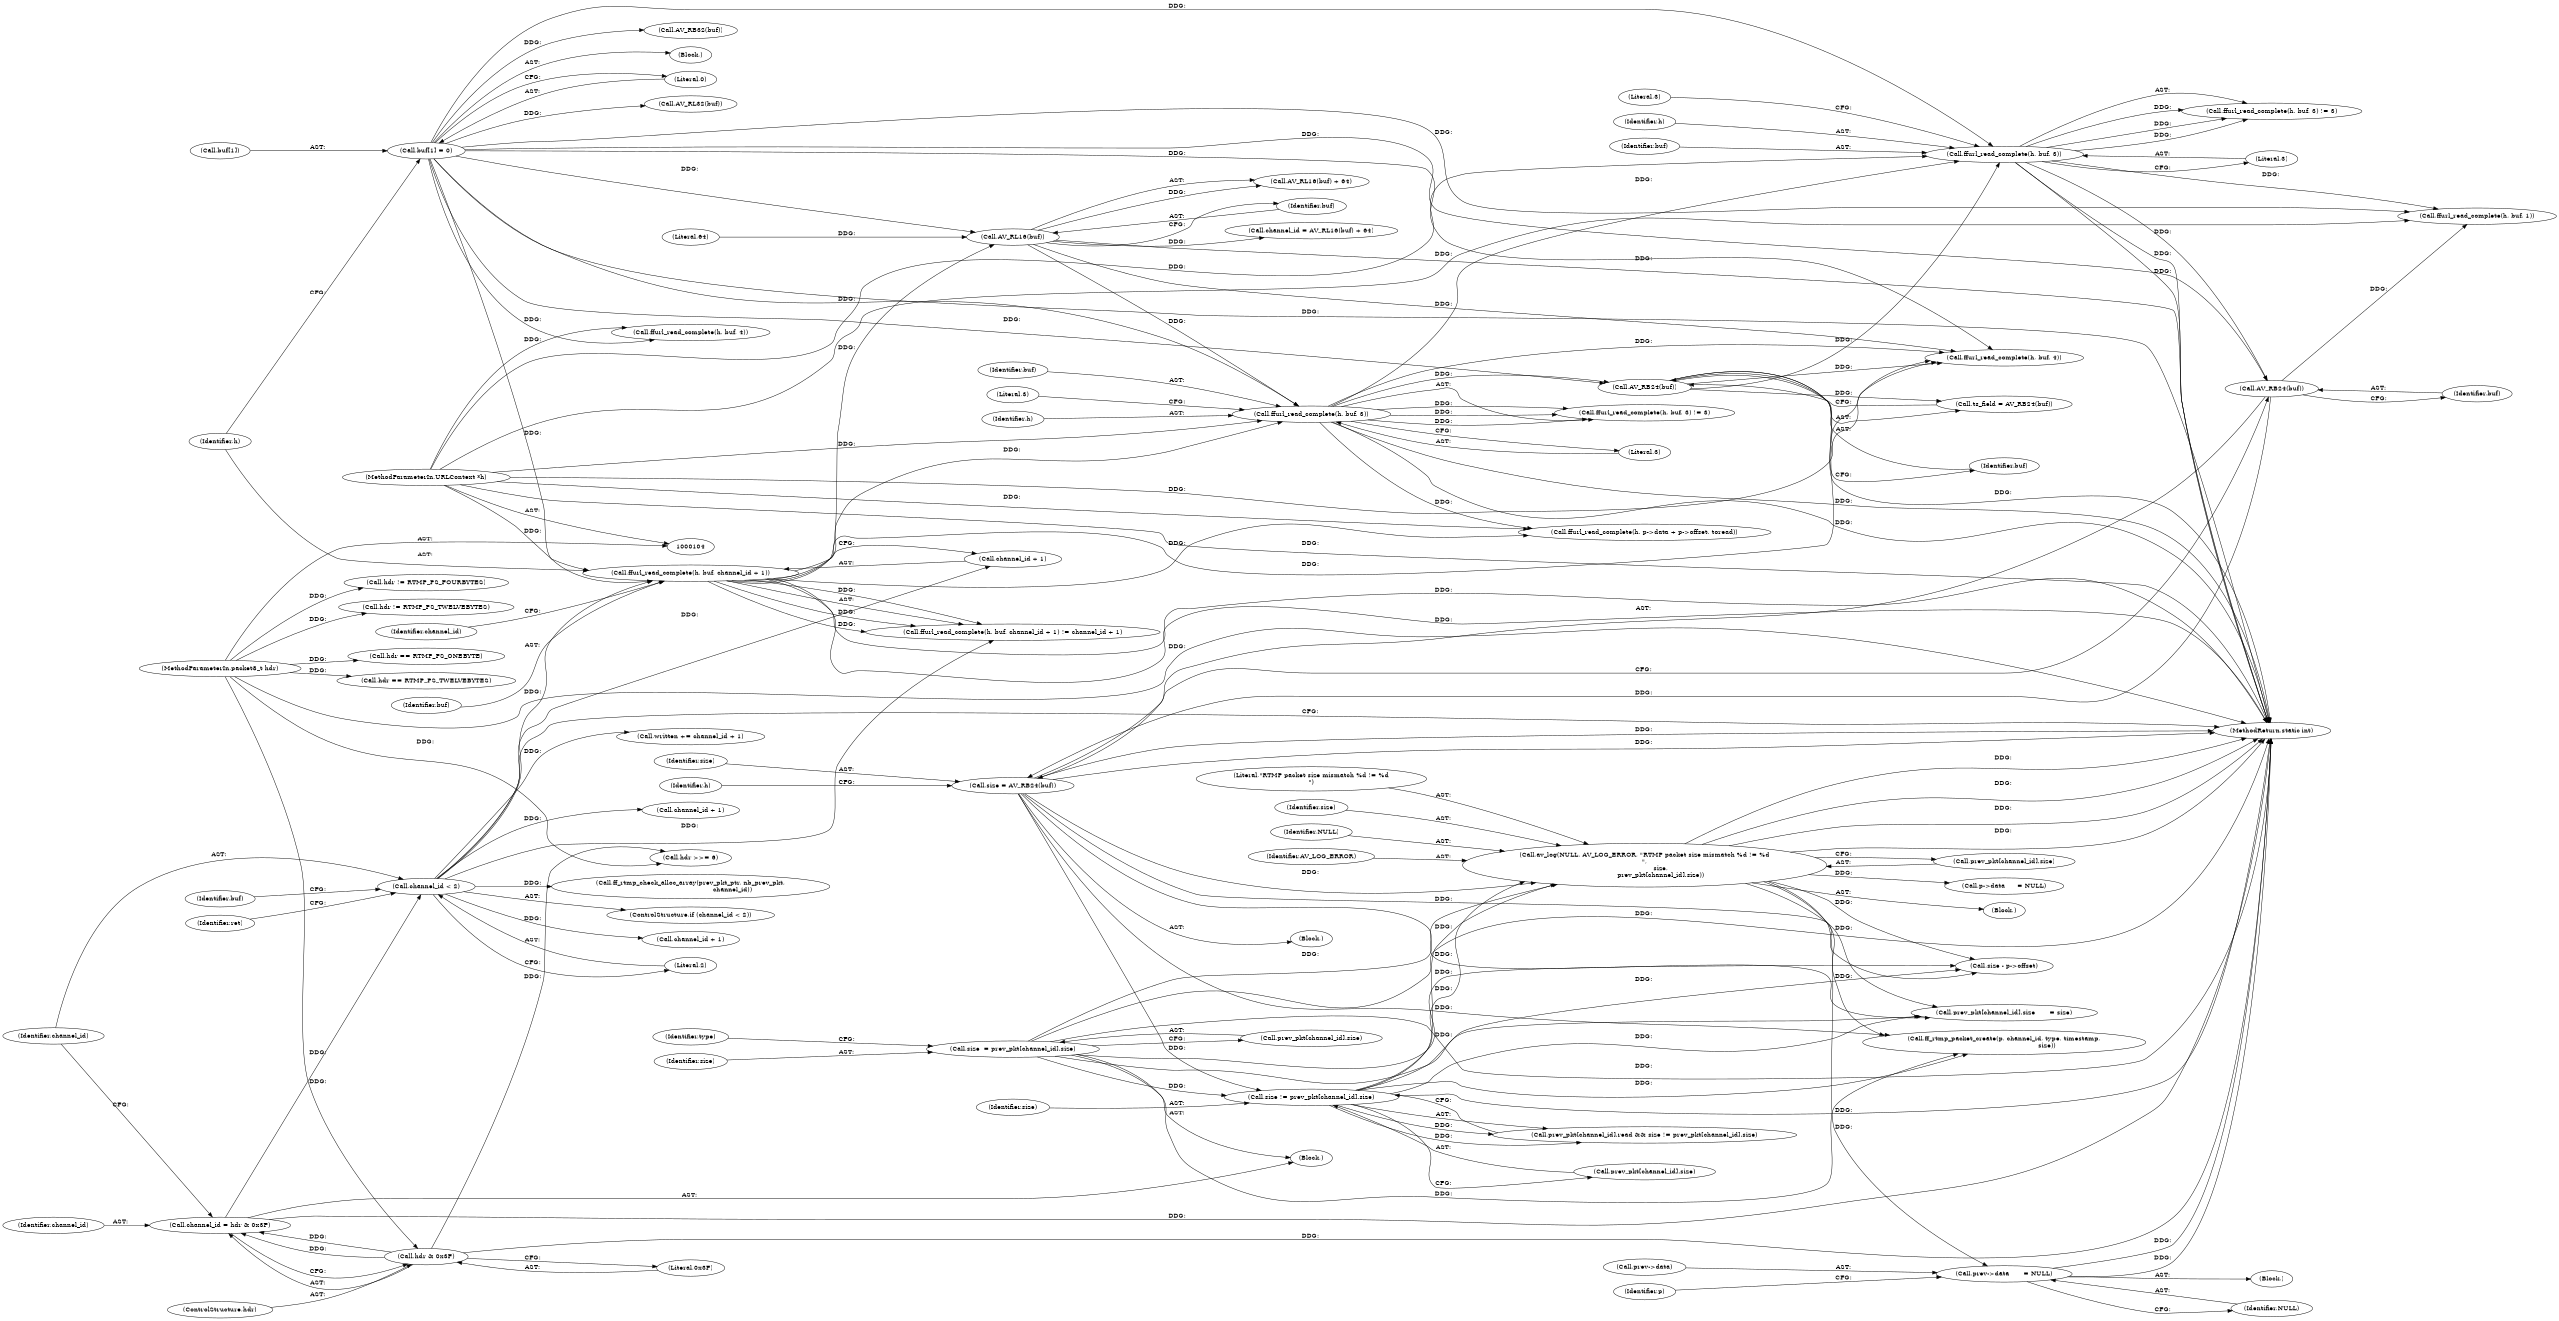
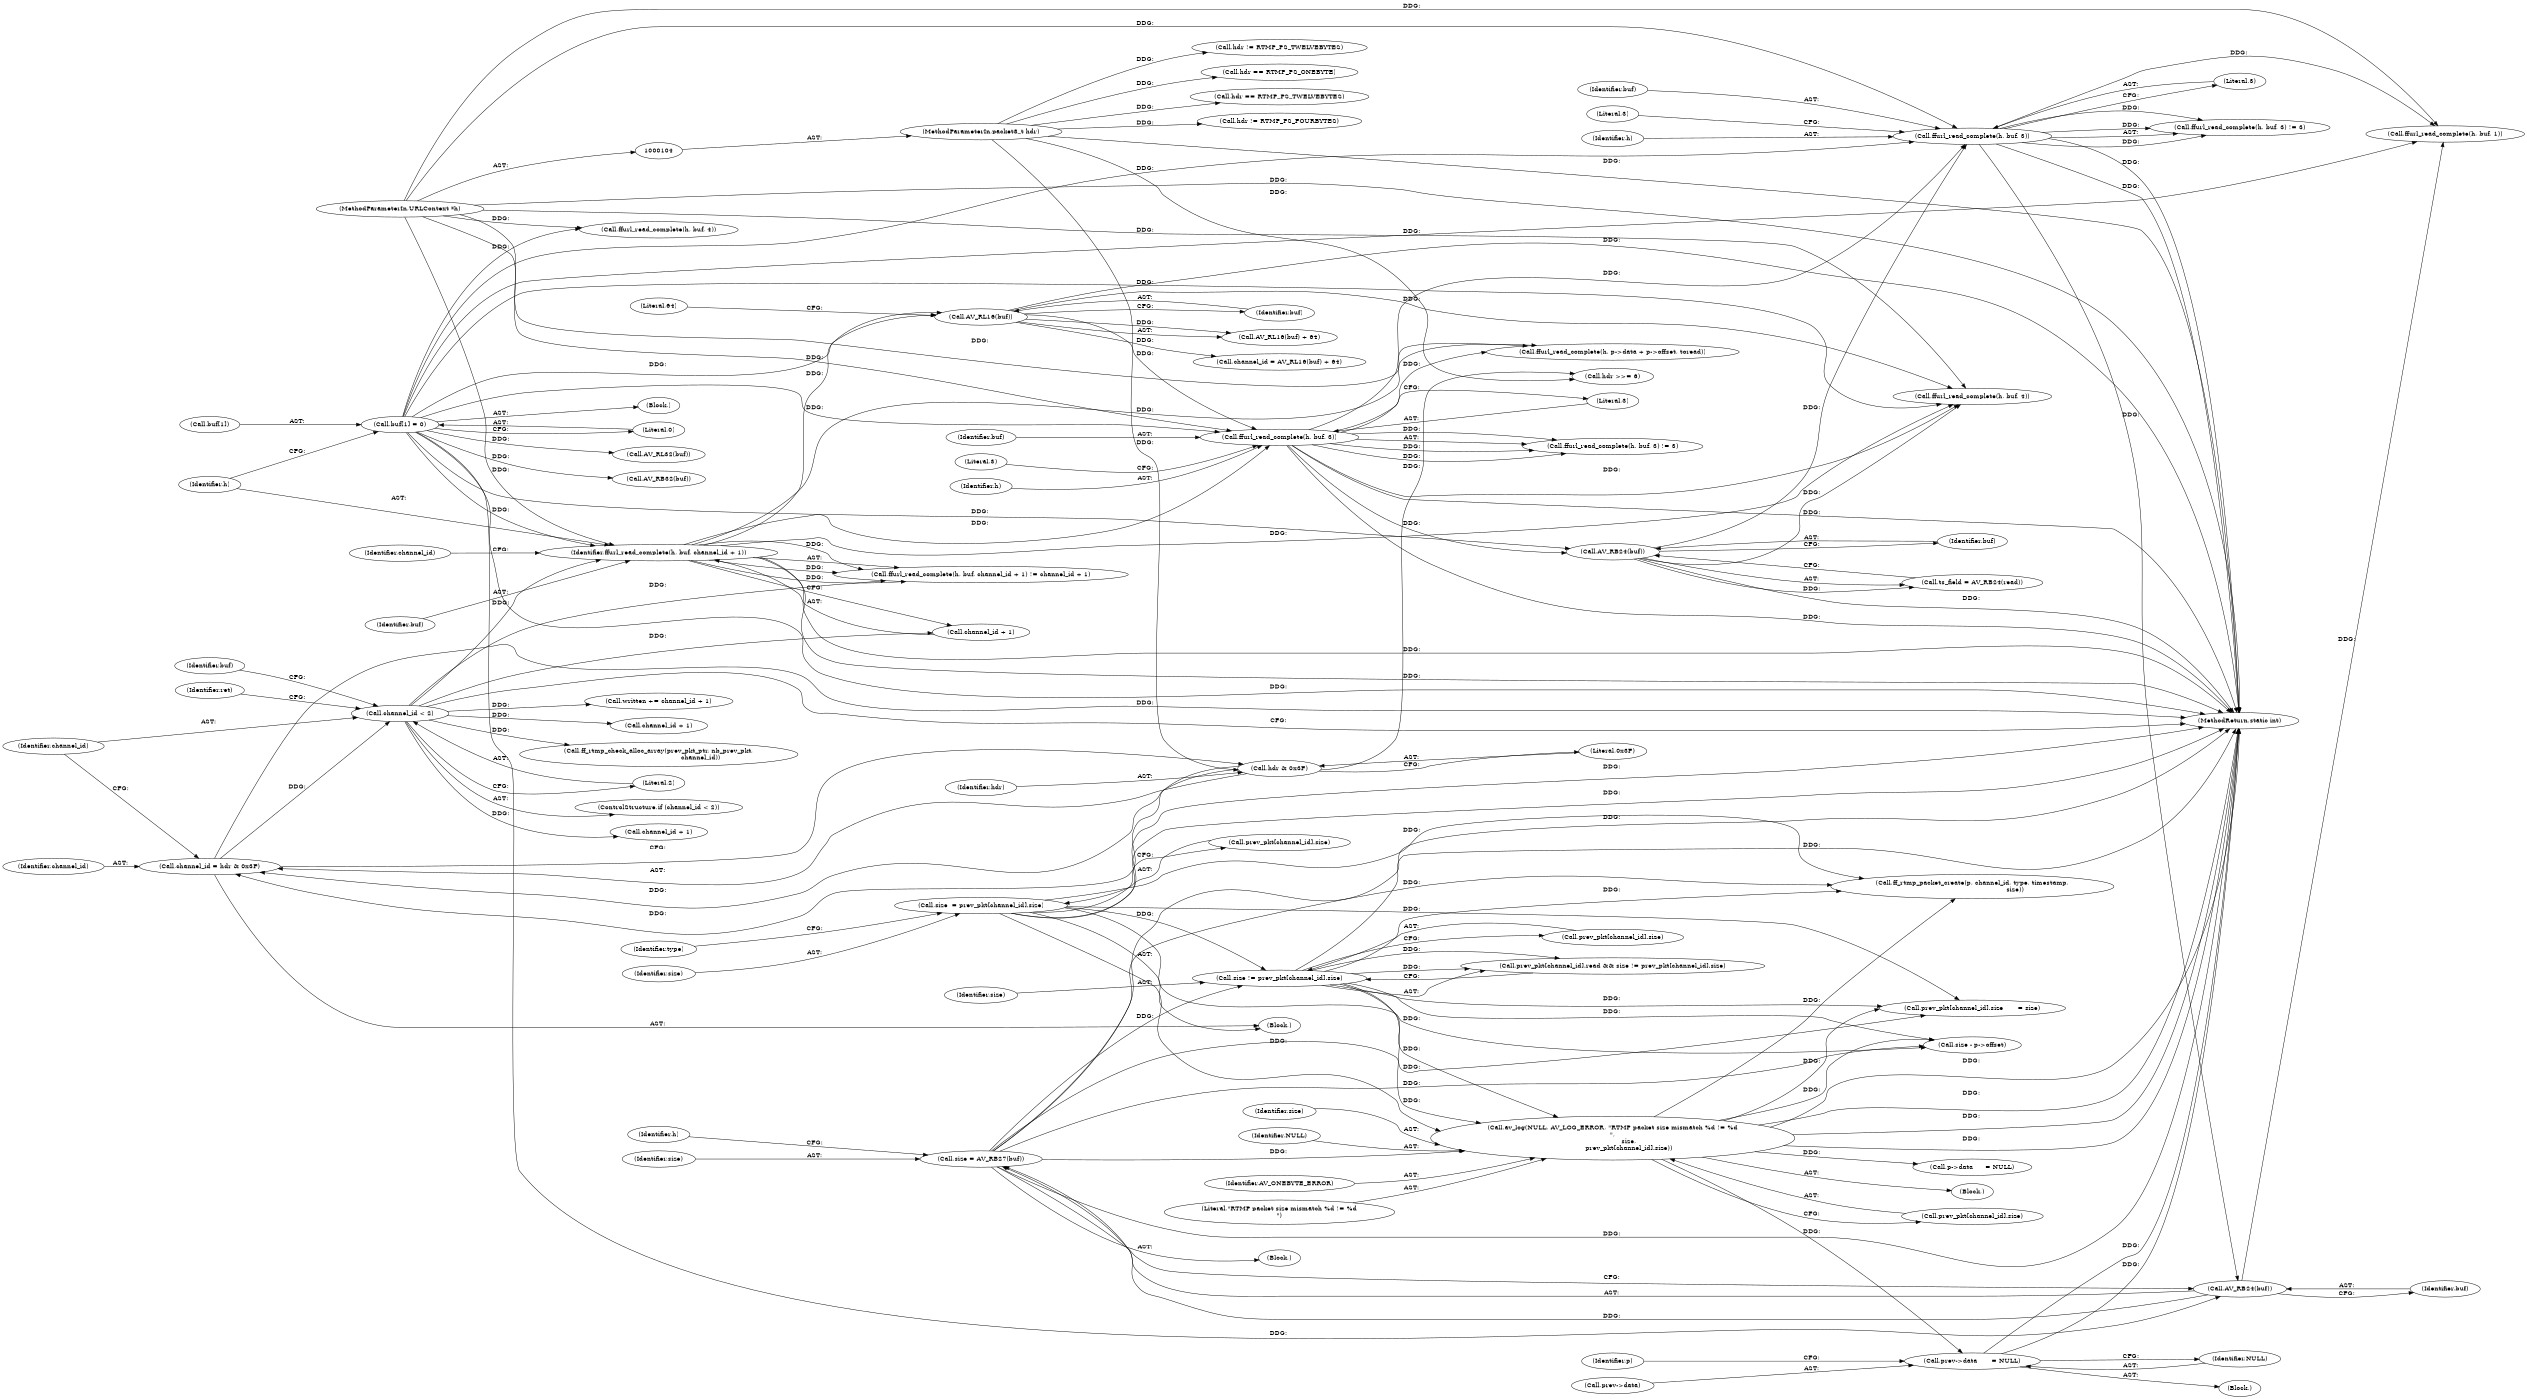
(848, 234) -> (816, 308)
(2004, 404) -> (1972, 583)
(420, 542) -> (794, 143)
(691, 573) -> (659, 553)
(1013, 786) -> (981, 1159)
(1311, 857) -> (1280, 1184)
(1567, 1239) -> none
(220, 1310) -> (981, 788)
